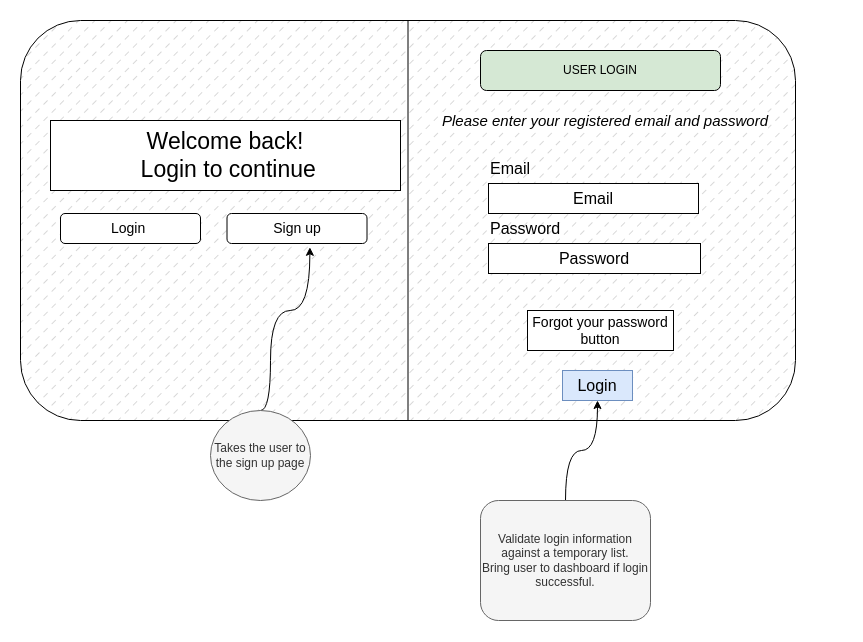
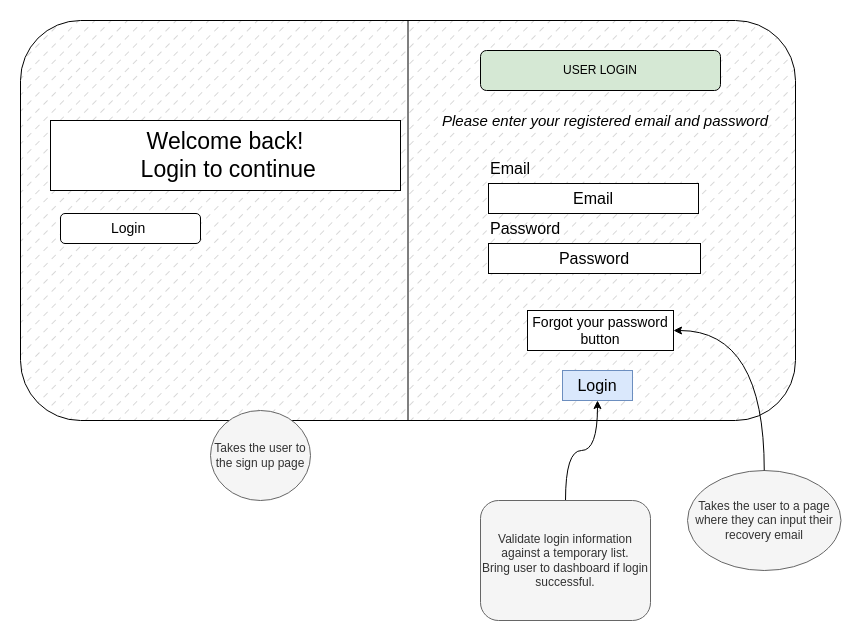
(297, 229) -> none
(274, 326) -> none
none -> (751, 381)
none -> (764, 521)
